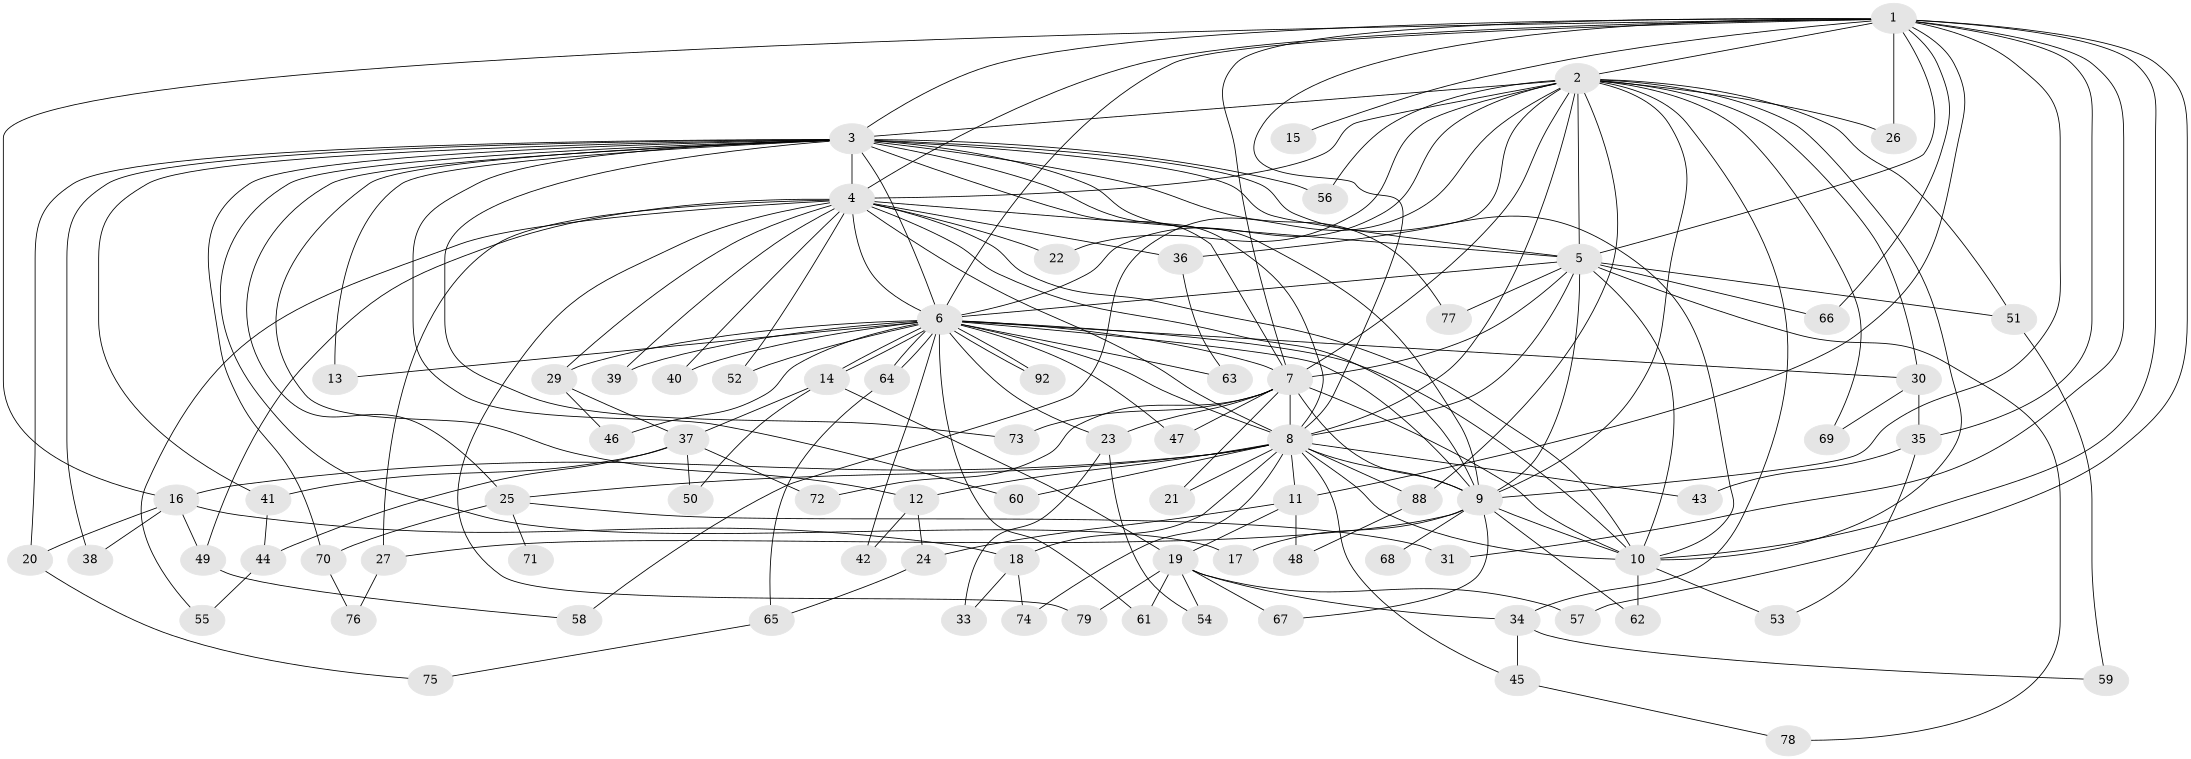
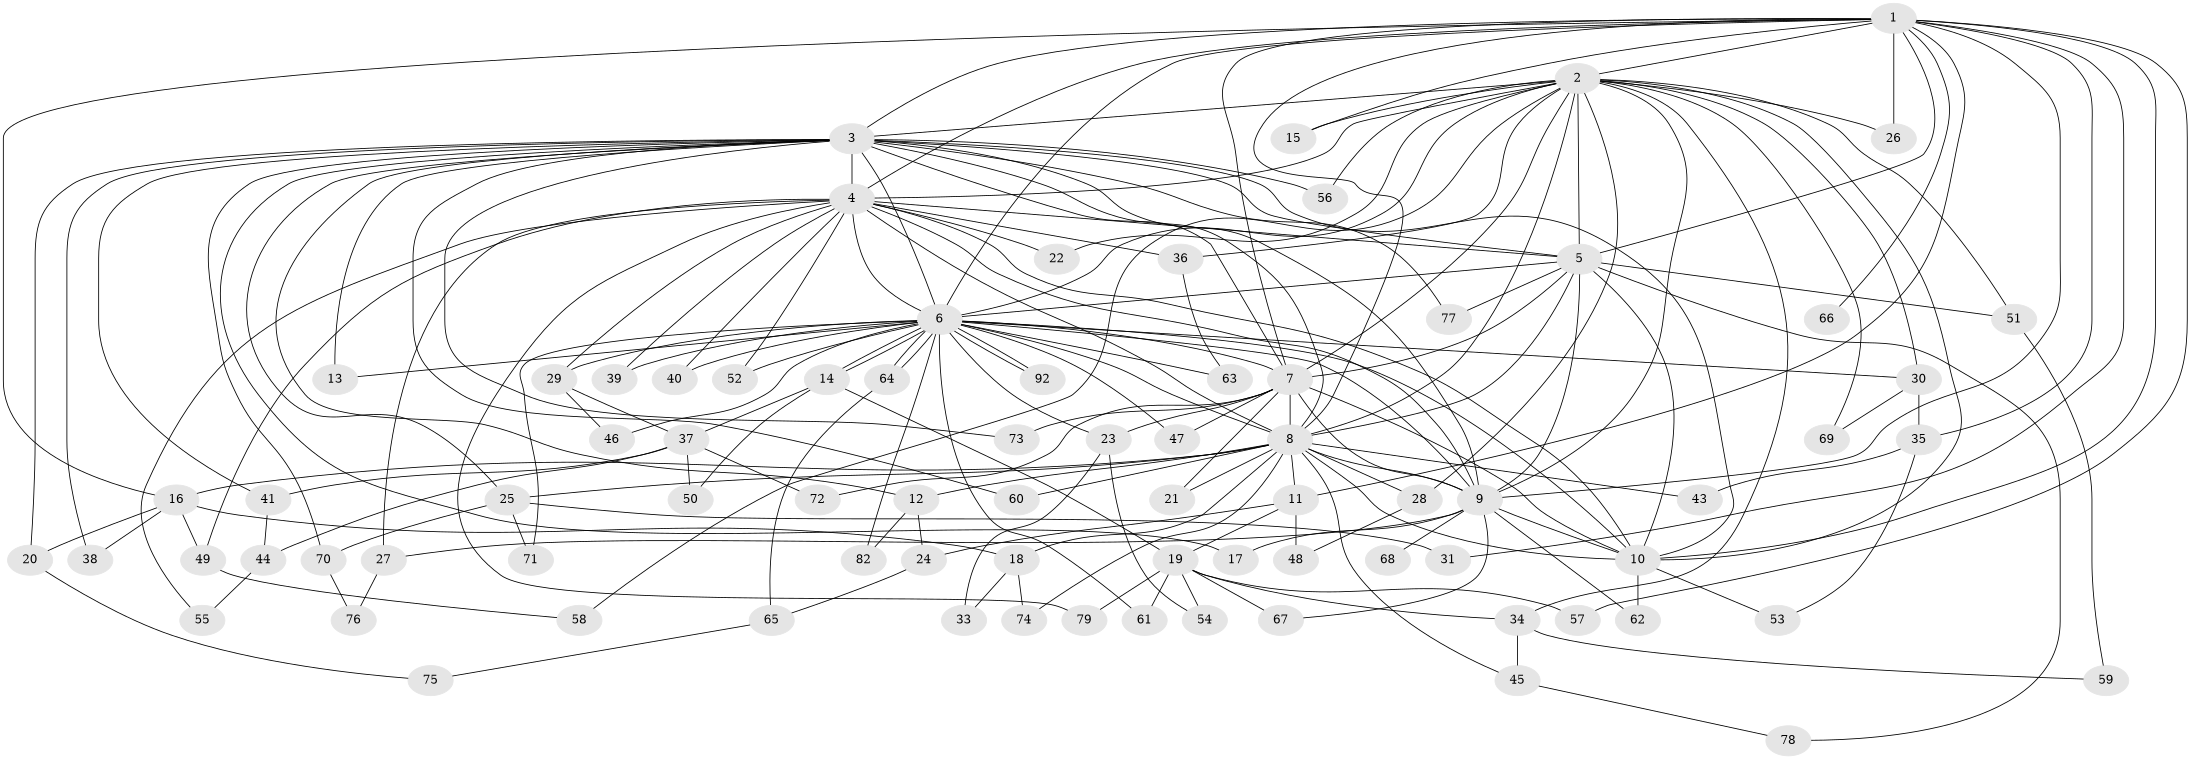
none -> (1426, 101)
(1703, 289) -> none
none -> (627, 340)
(1420, 500) -> (1420, 500)
(864, 560) -> (864, 560)
